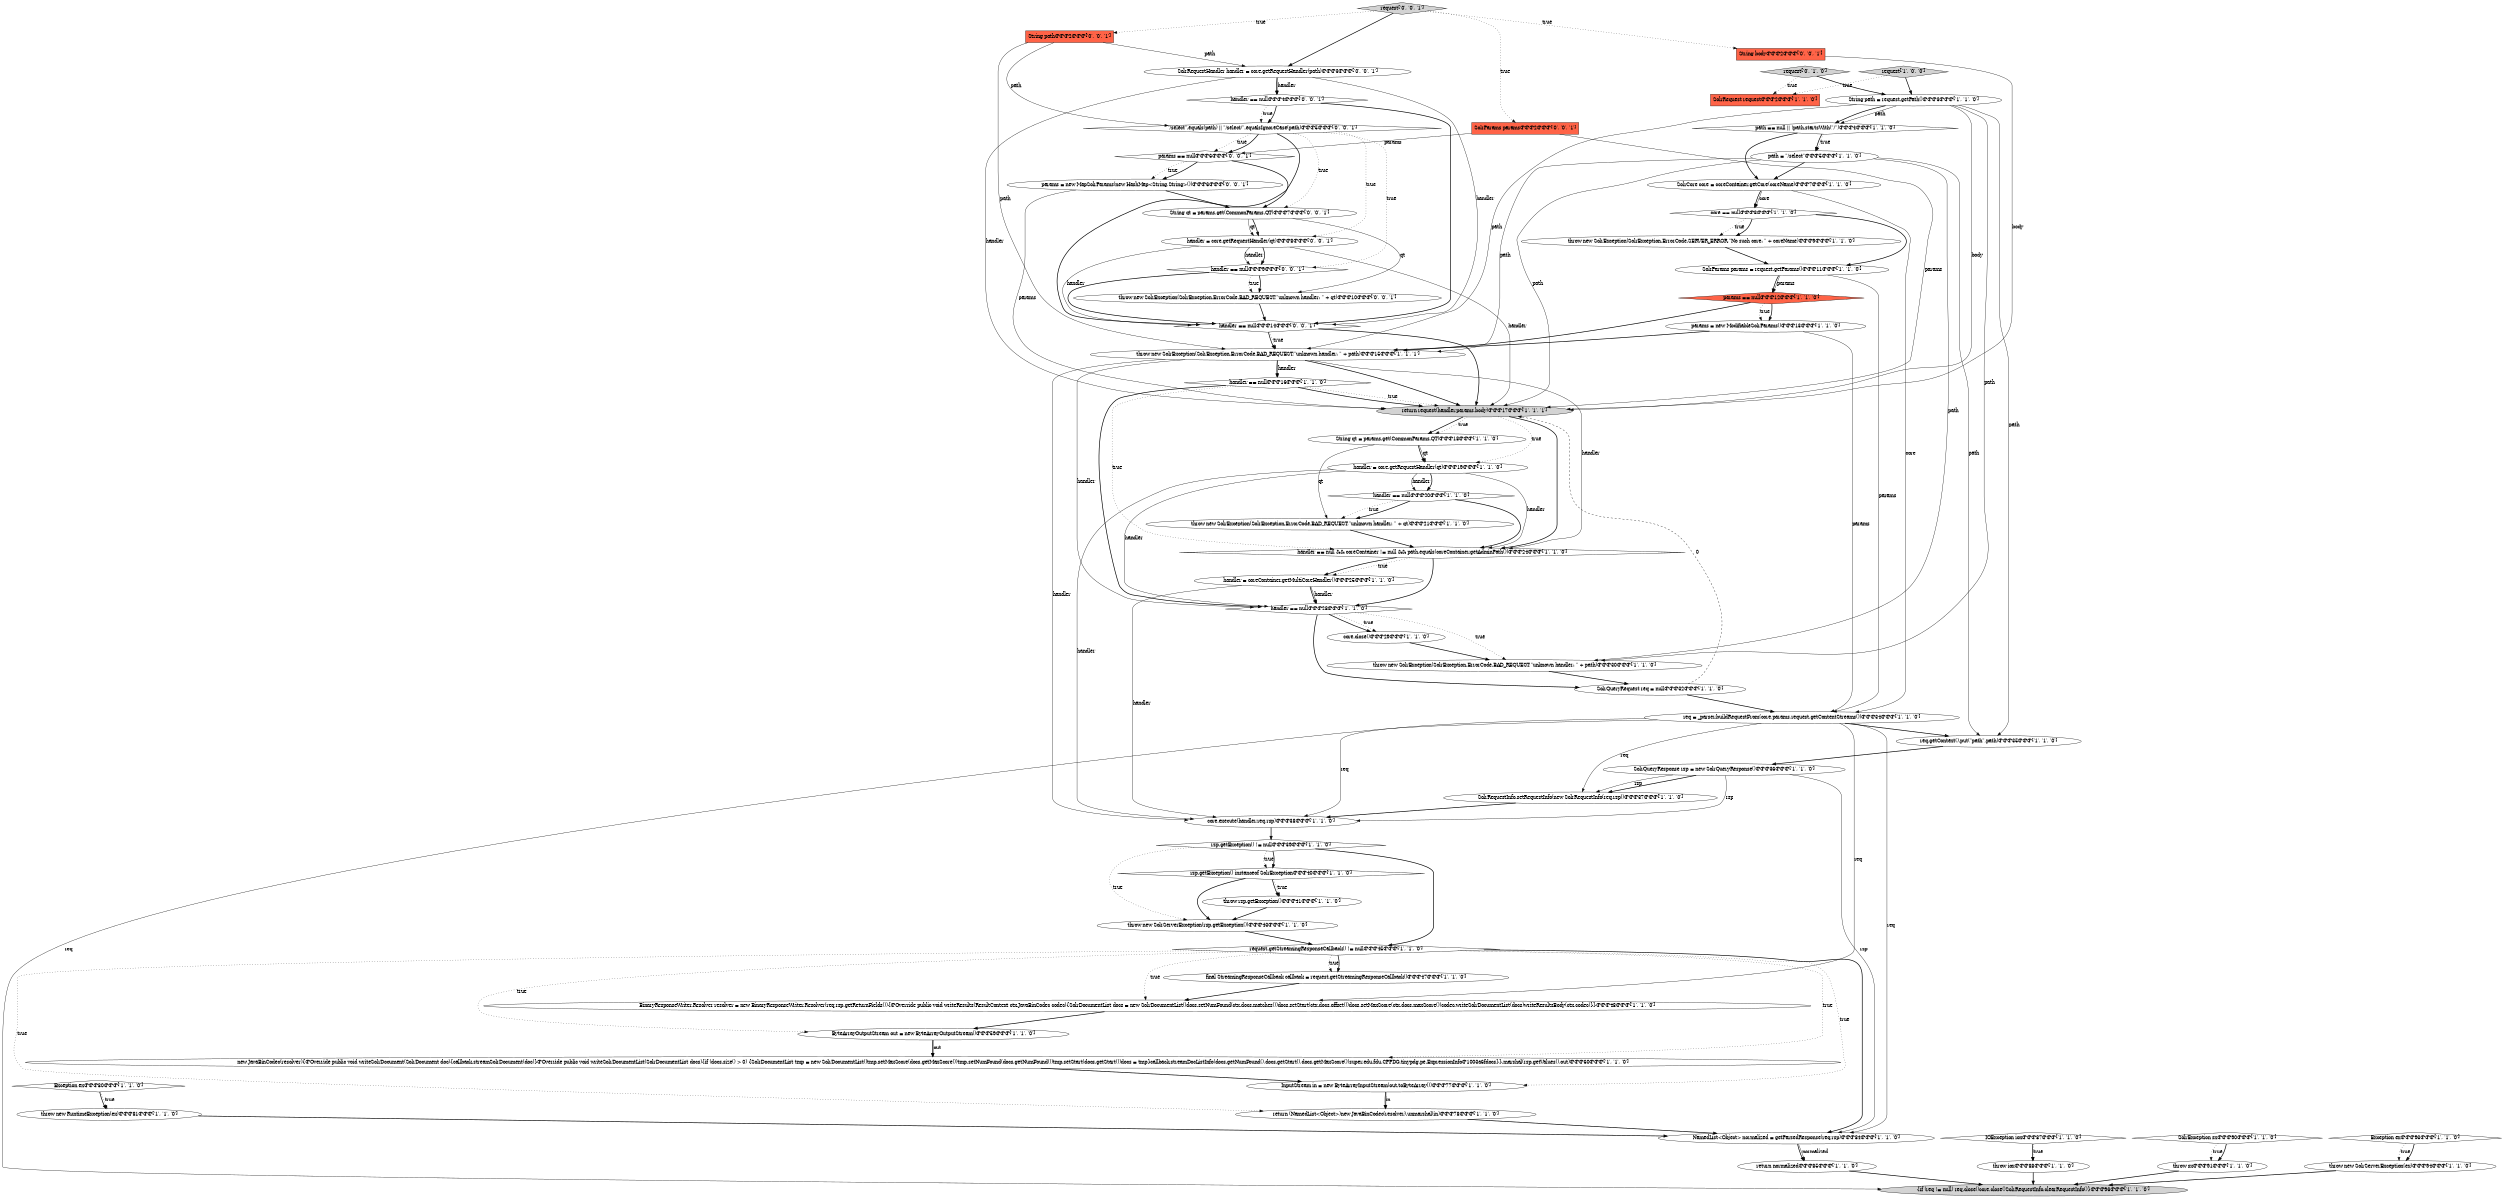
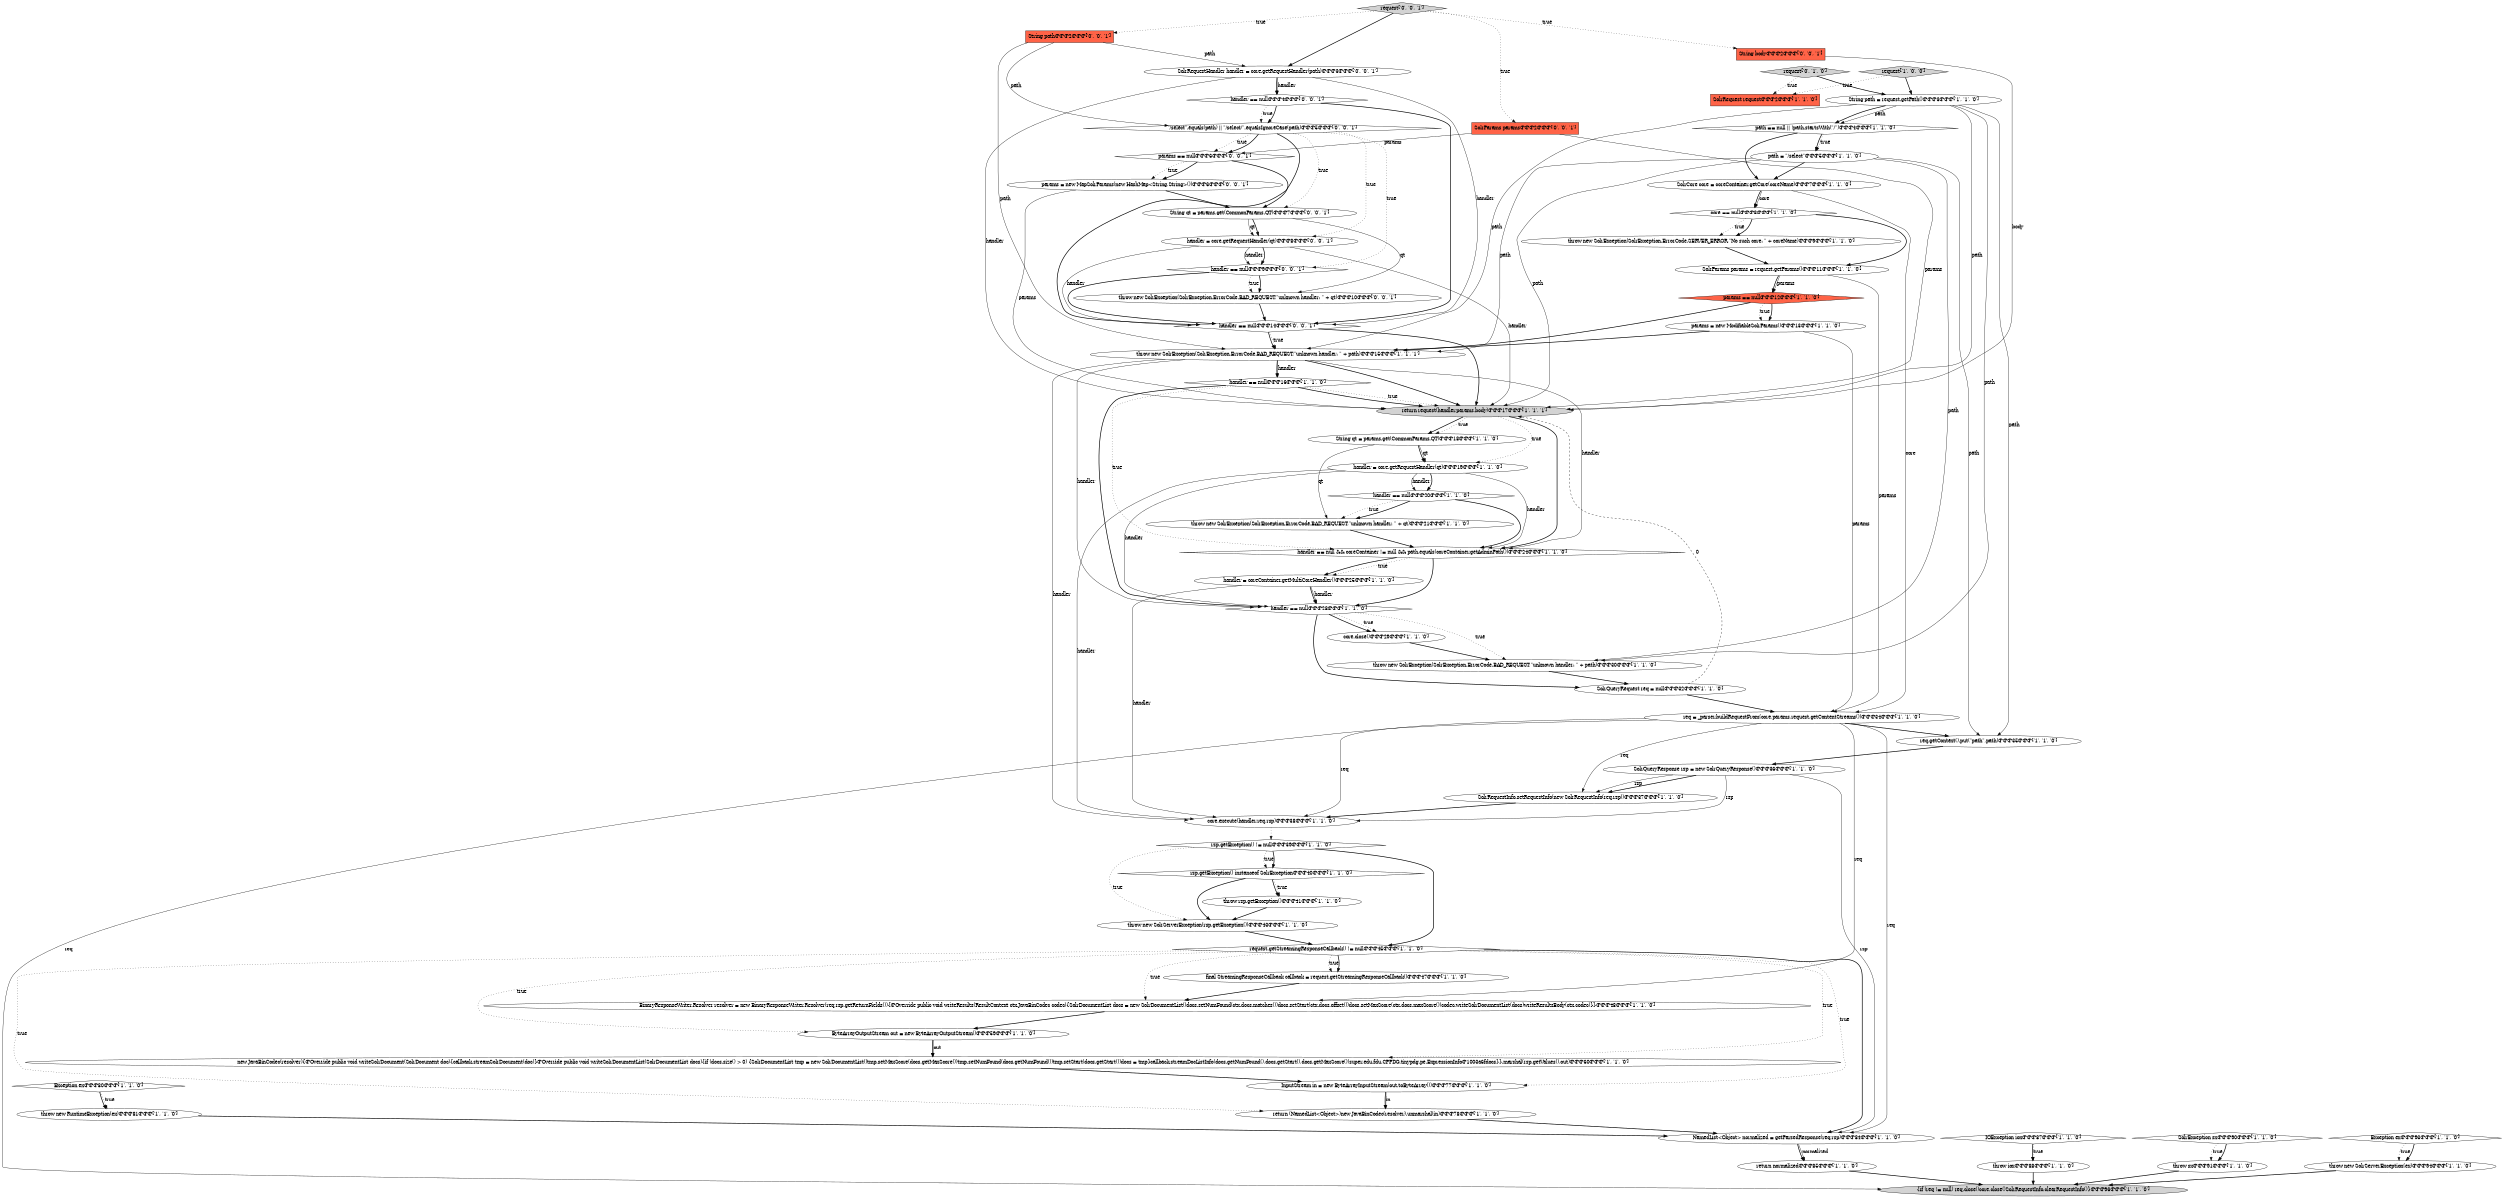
(1977, 256) -> (1977, 256)
(1271, 832) -> (1271, 832)
